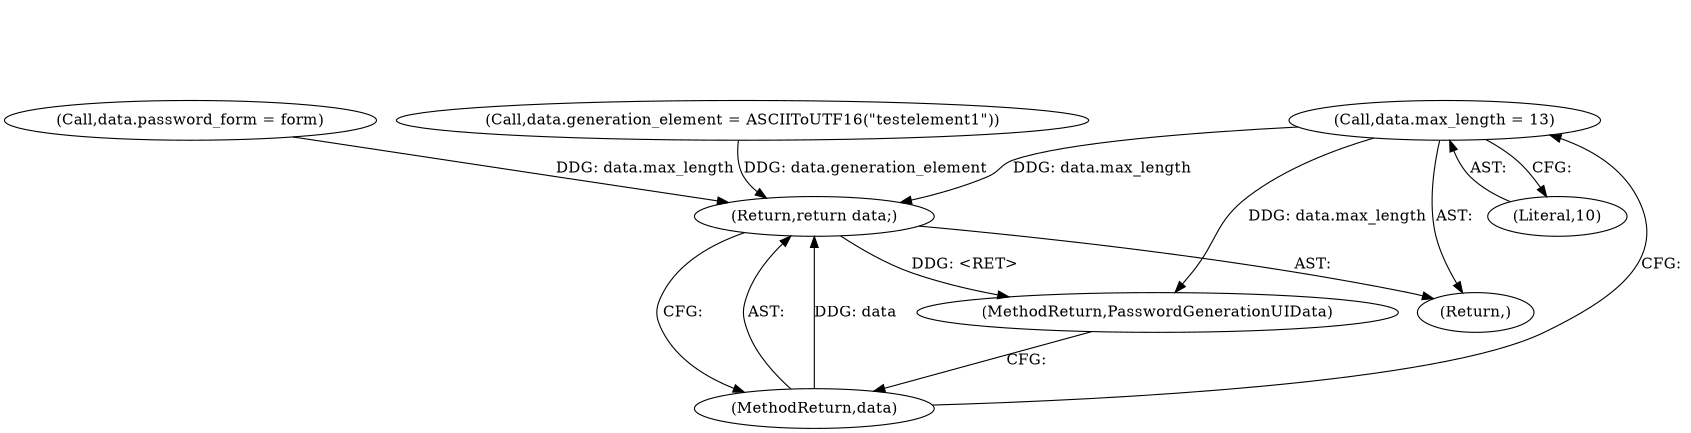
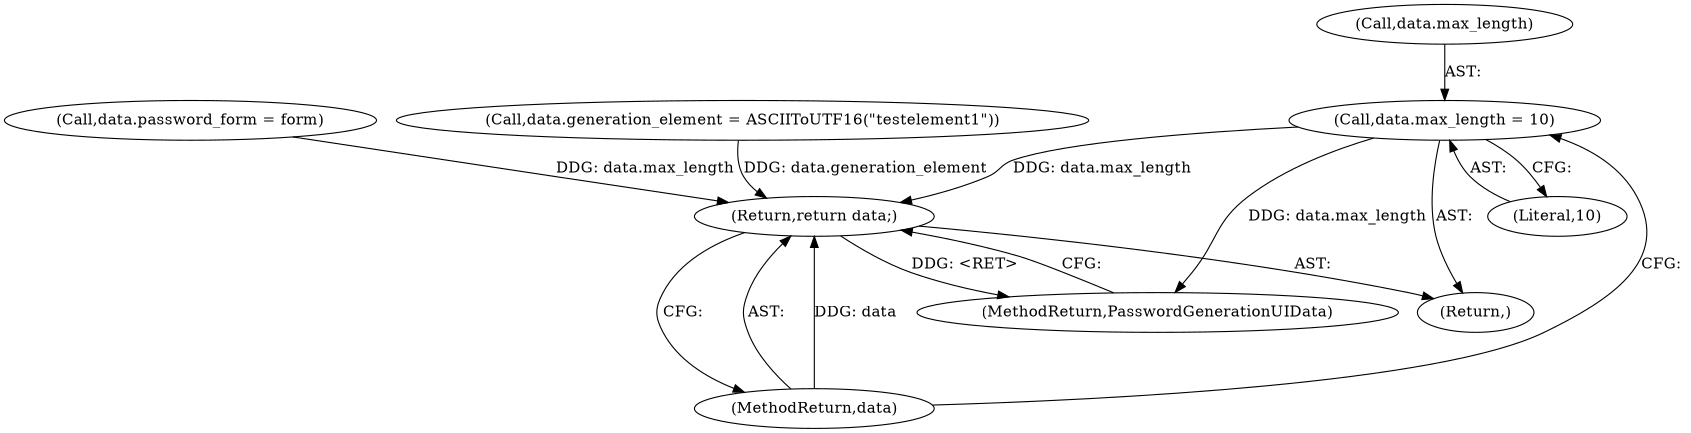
none -> (1445, 24)
(1445, 120) -> (1445, 120)
(988, 360) -> (1015, 255)
